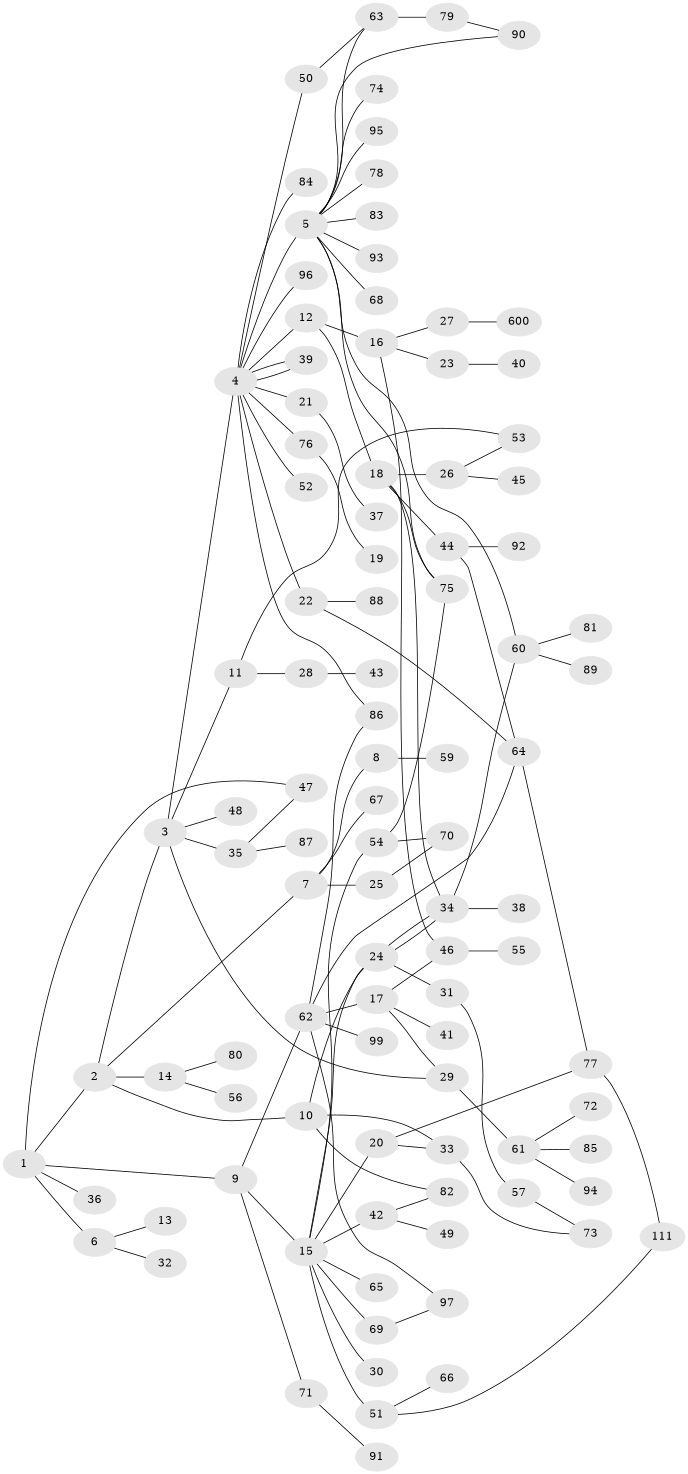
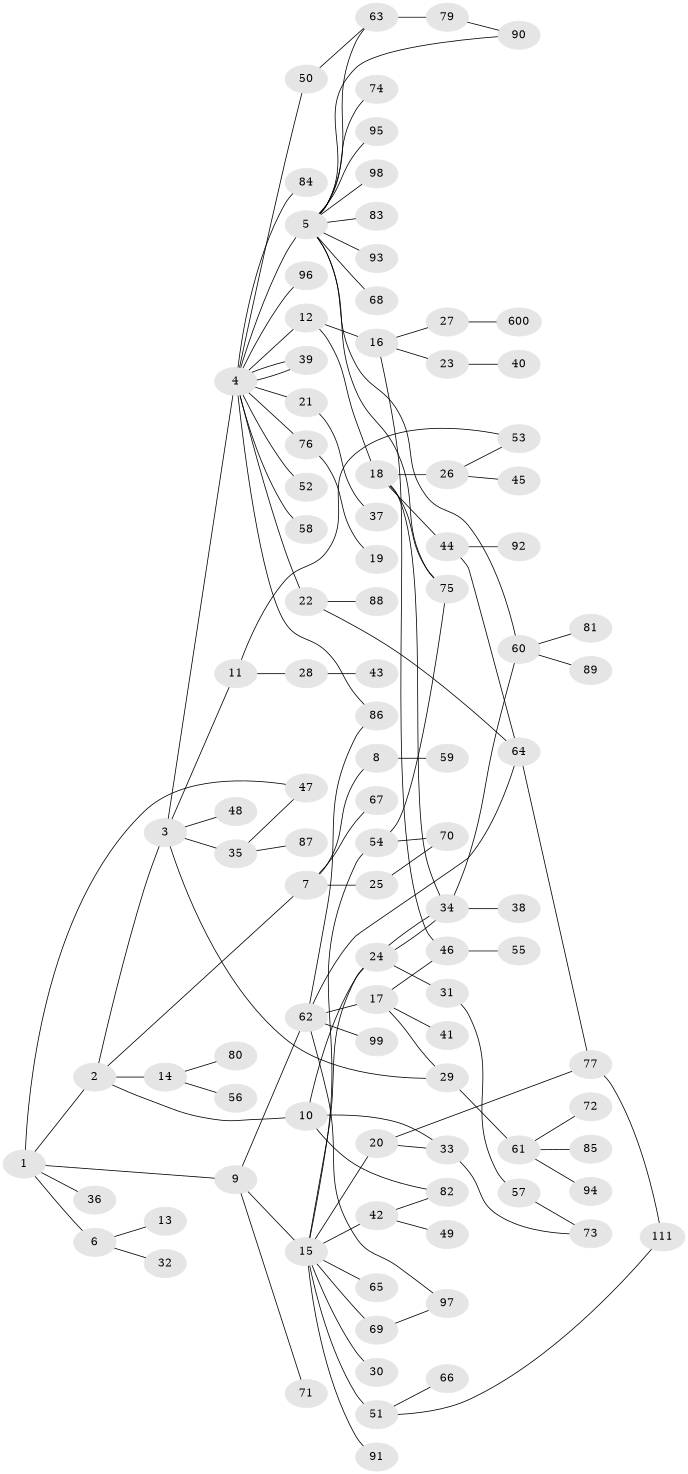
(377, 174) -> (377, 174)
none -> (306, 530)
(342, 1425) -> (326, 1359)
